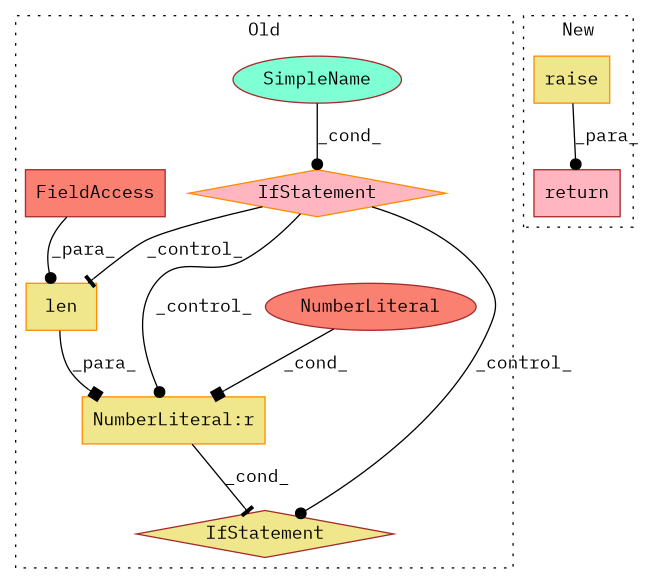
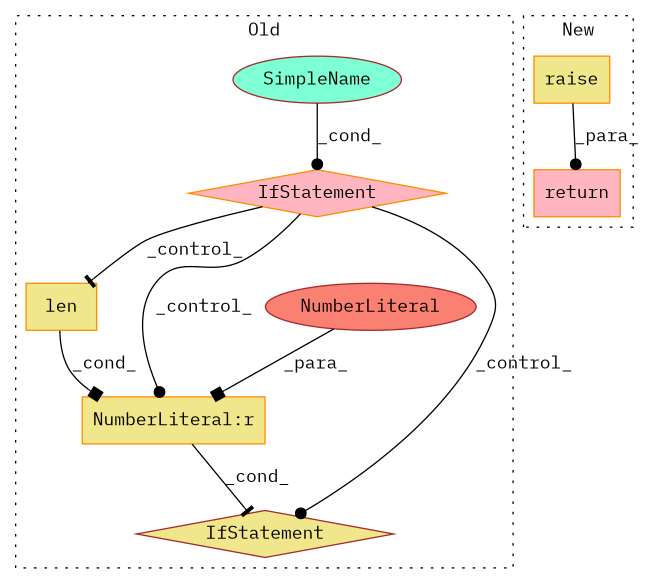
(95, 193) -> none
(577, 193) -> (577, 193)
(104, 364) -> (104, 364)
(316, 364) -> (316, 364)
